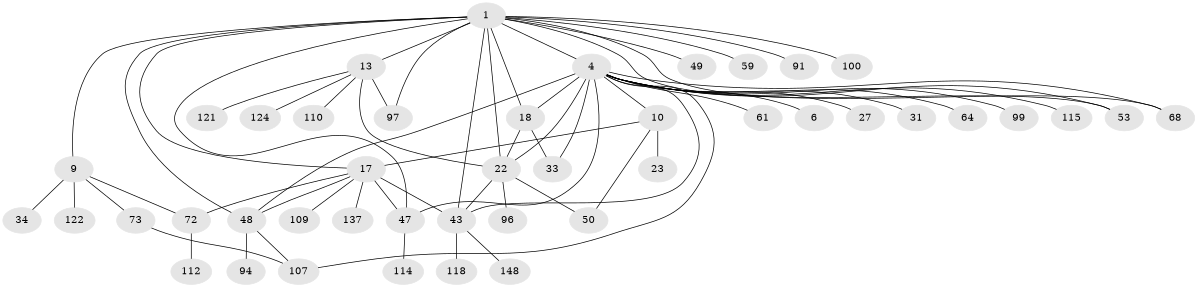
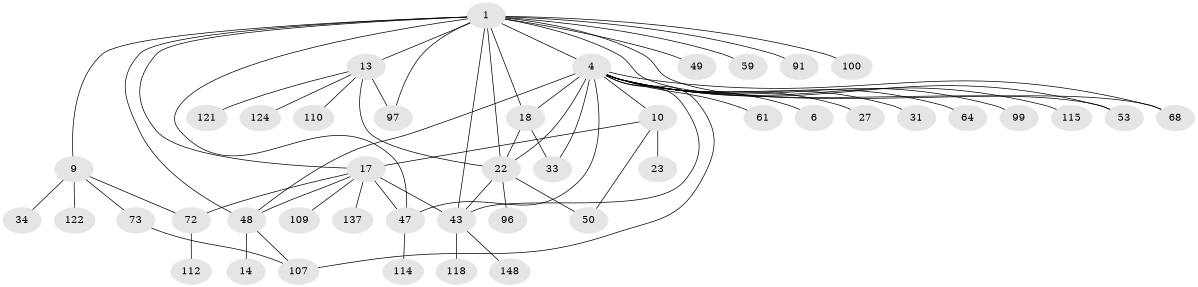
(246, 272) -> (246, 272)
